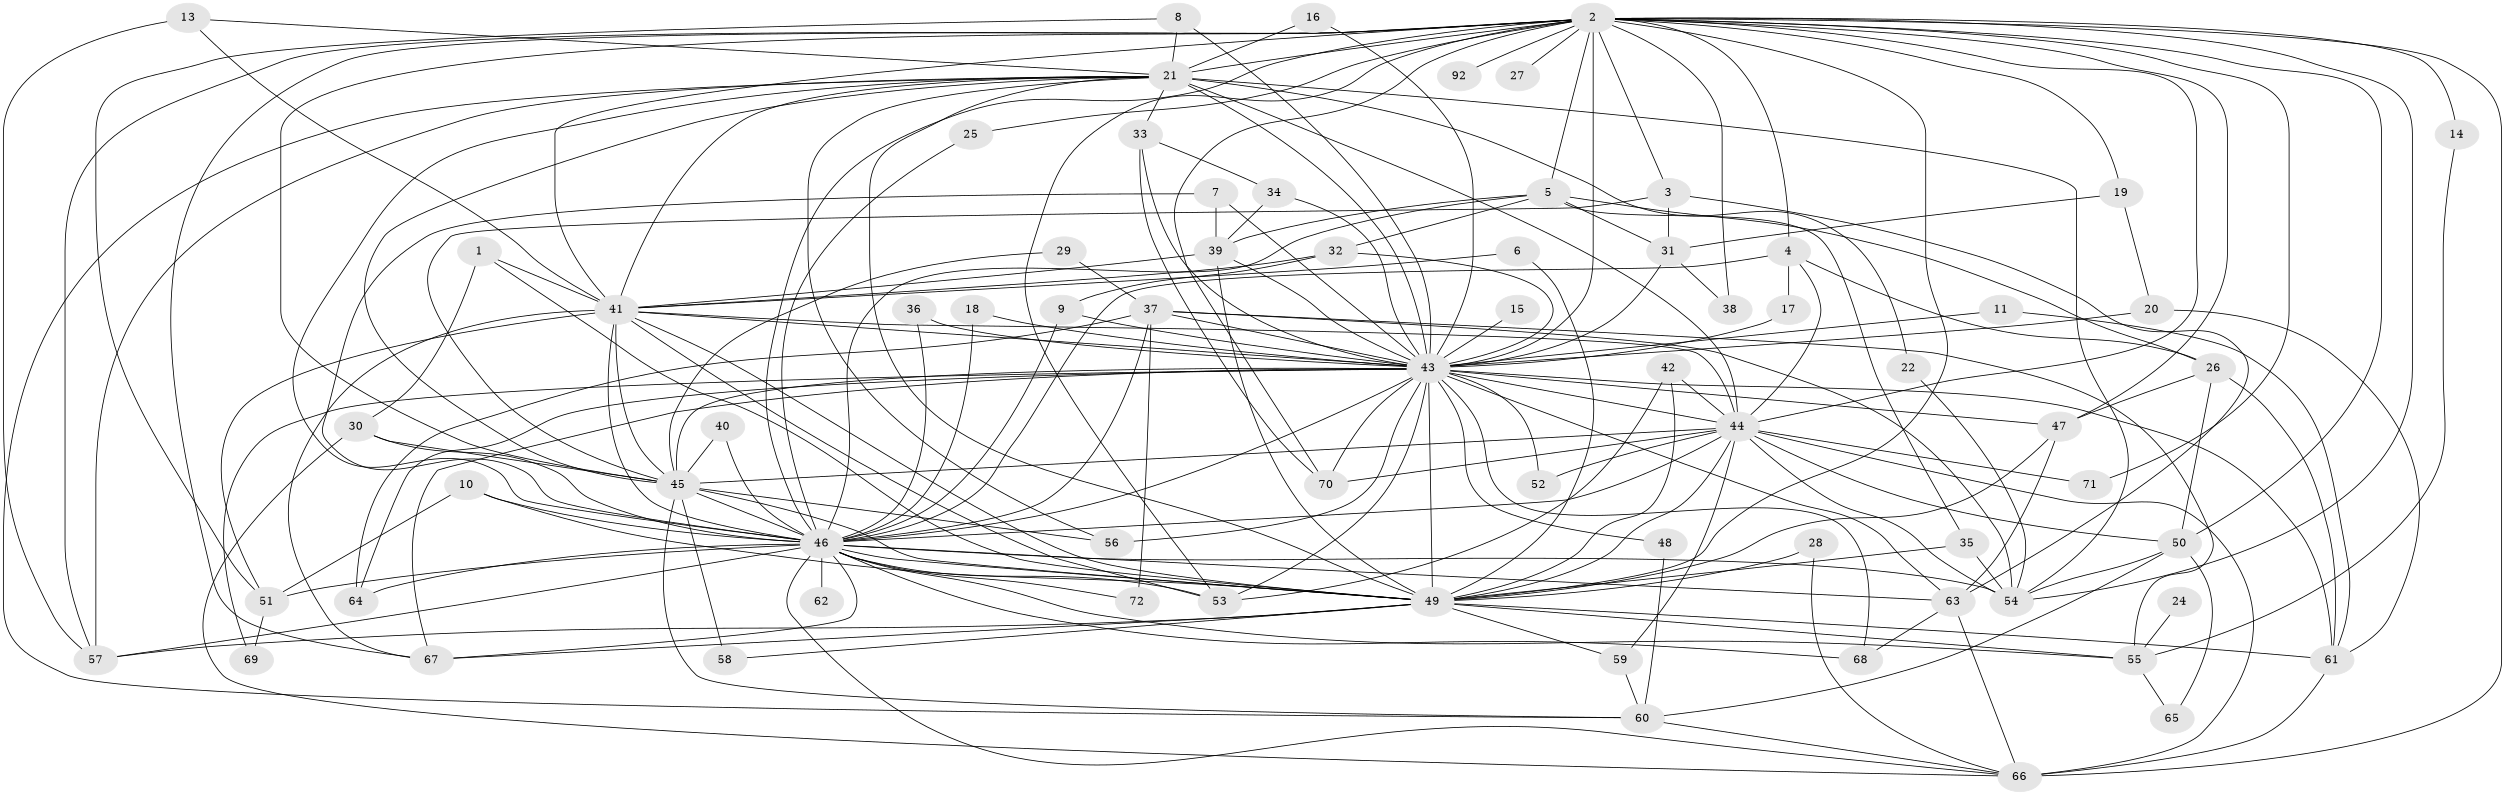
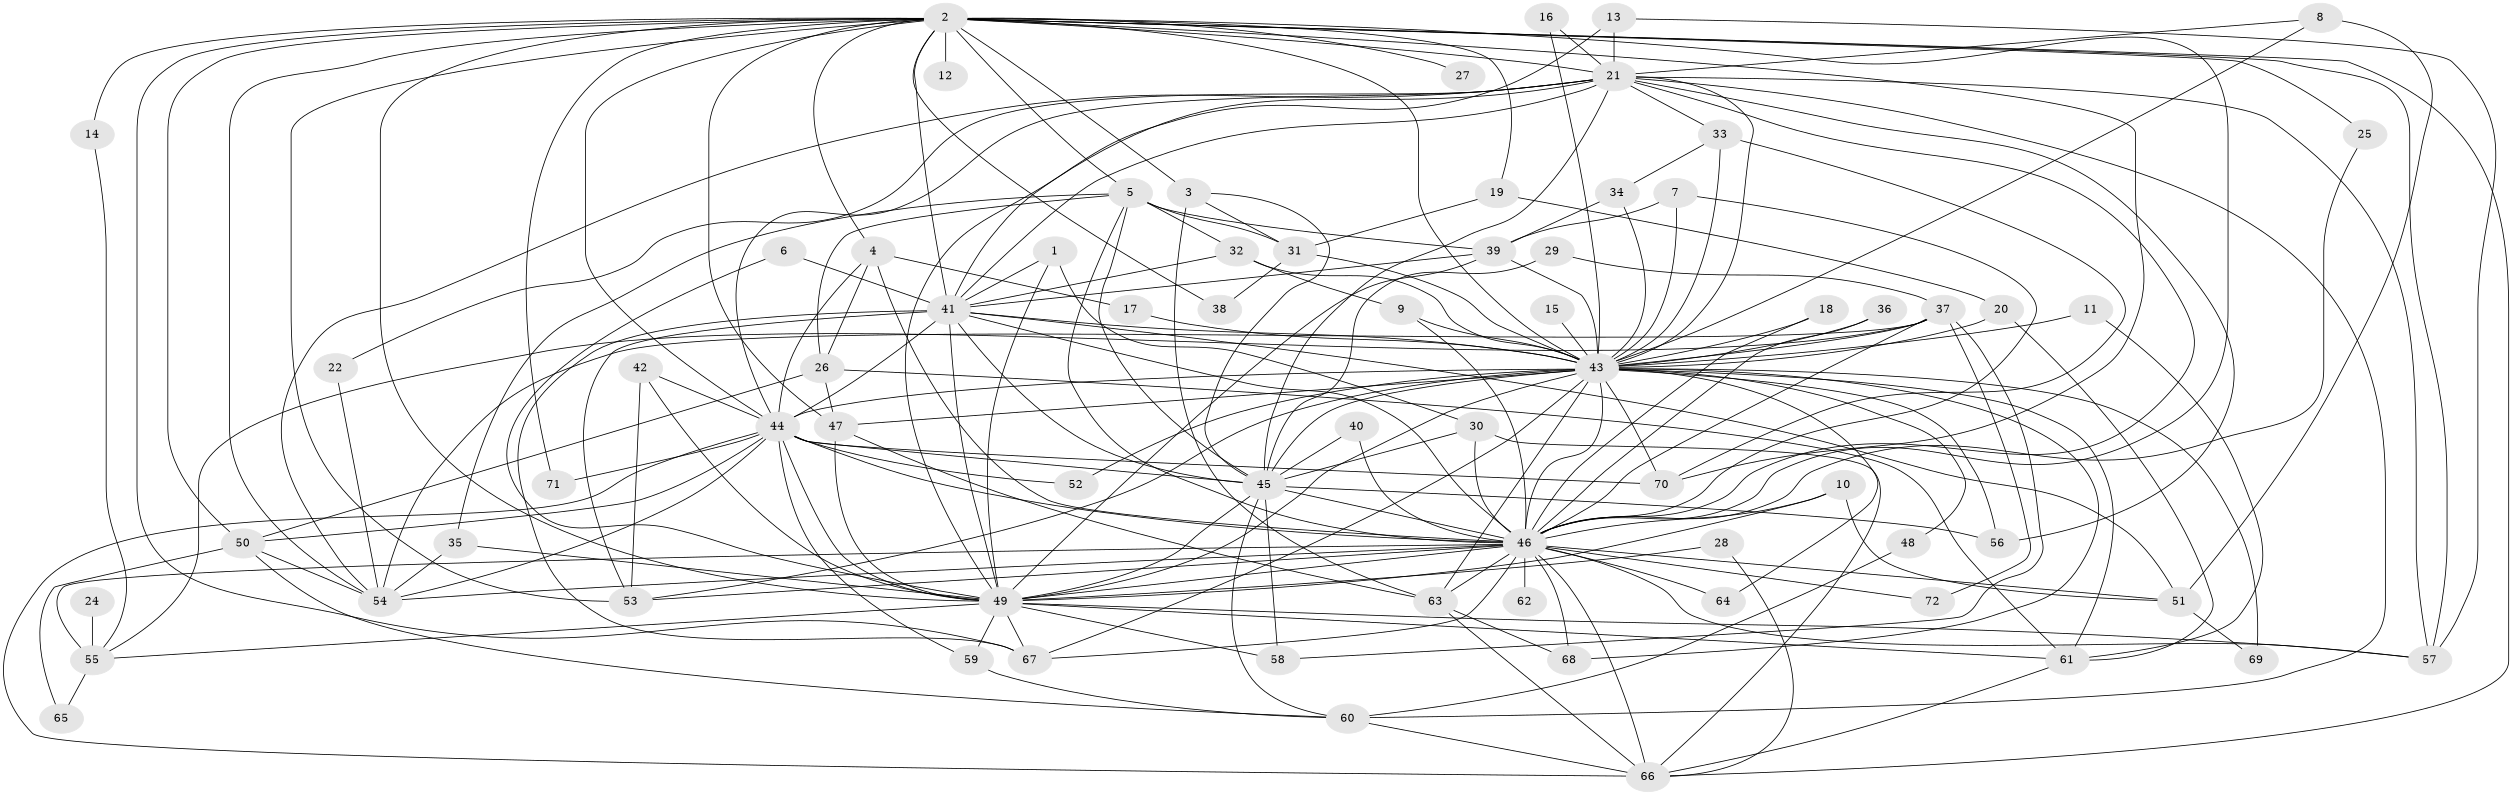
(614, 50) -> (1123, 365)
(1459, 76) -> (946, 76)
(690, 367) -> (1734, 634)
